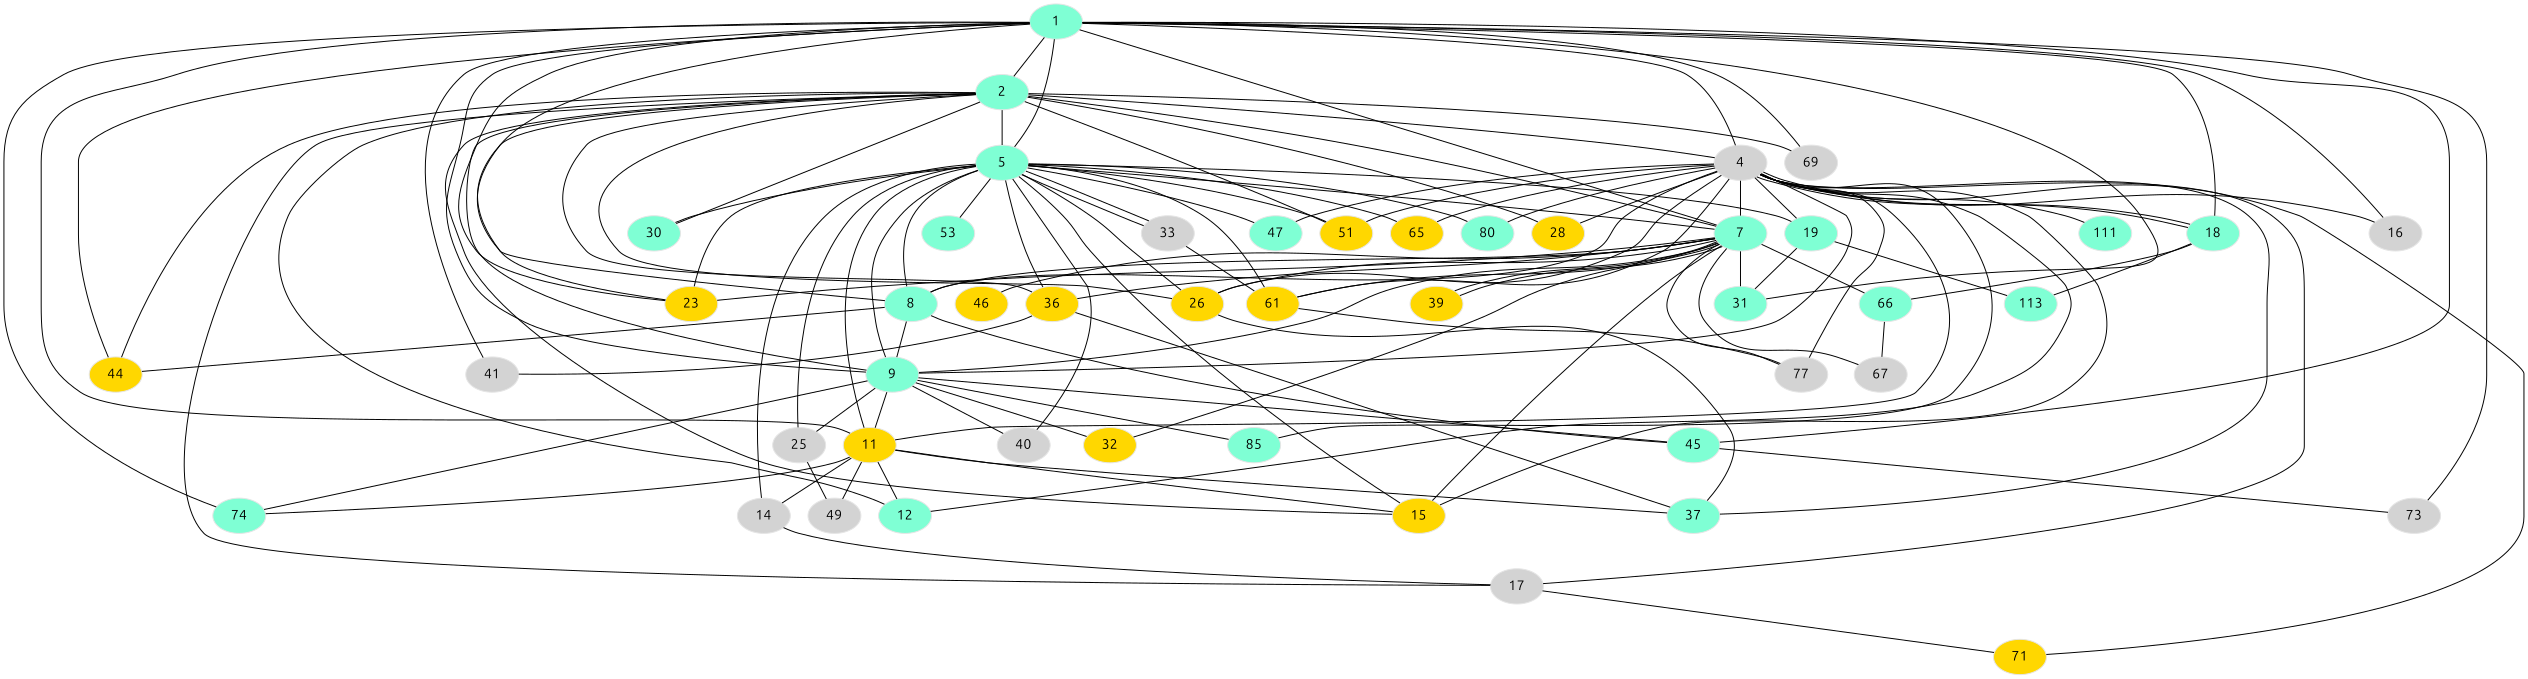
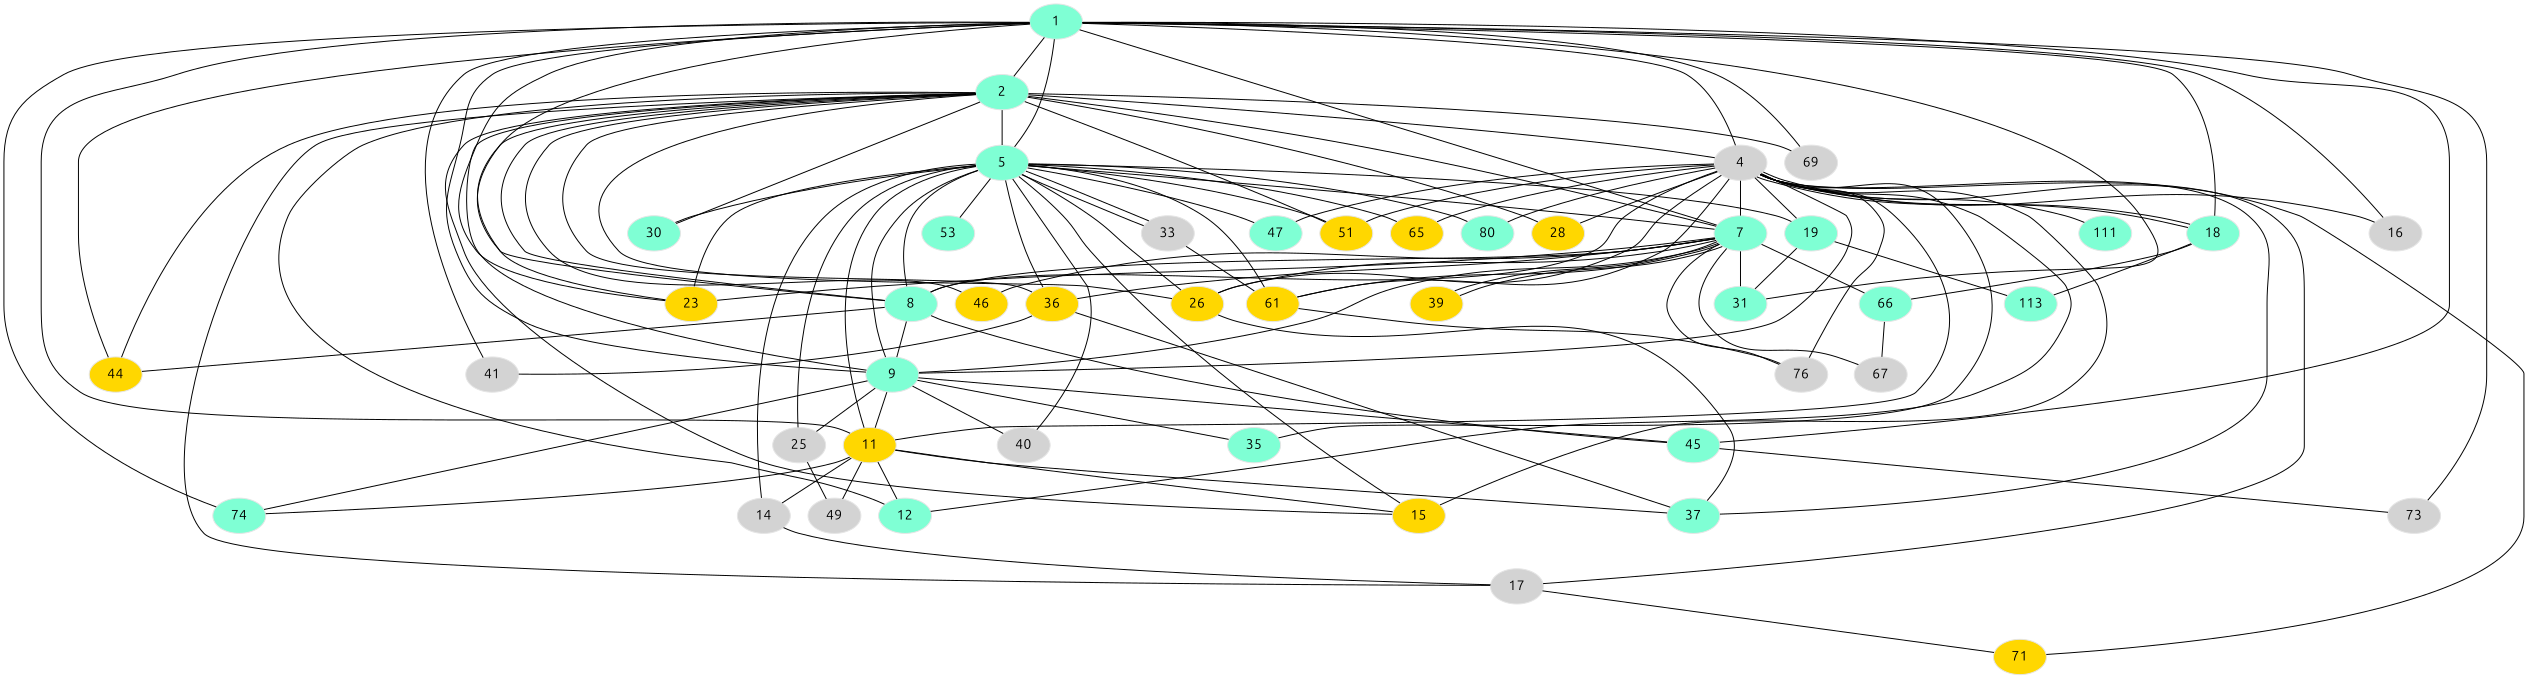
none -> (517, 155)
none -> (526, 193)
(1570, 365) -> none
(1801, 375) -> (1801, 375)
(1110, 445) -> none
(1254, 445) -> (1254, 445)
